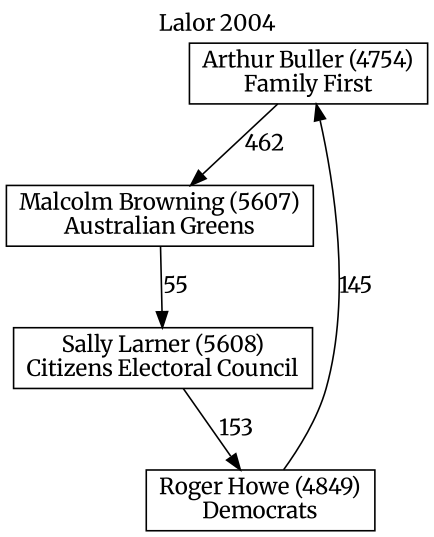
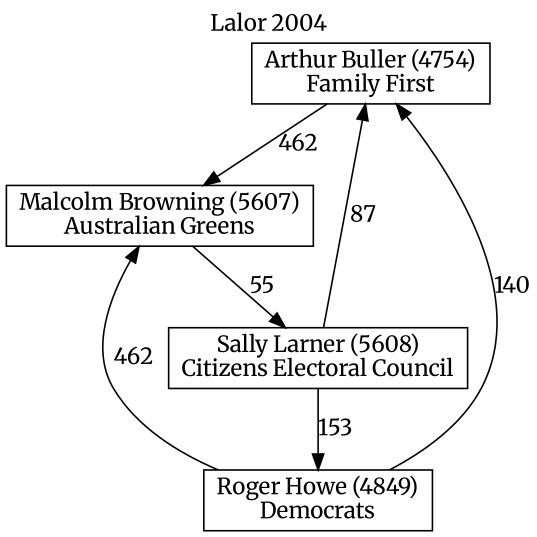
none -> (343, 224)
(356, 287) -> (512, 287)
none -> (113, 388)
